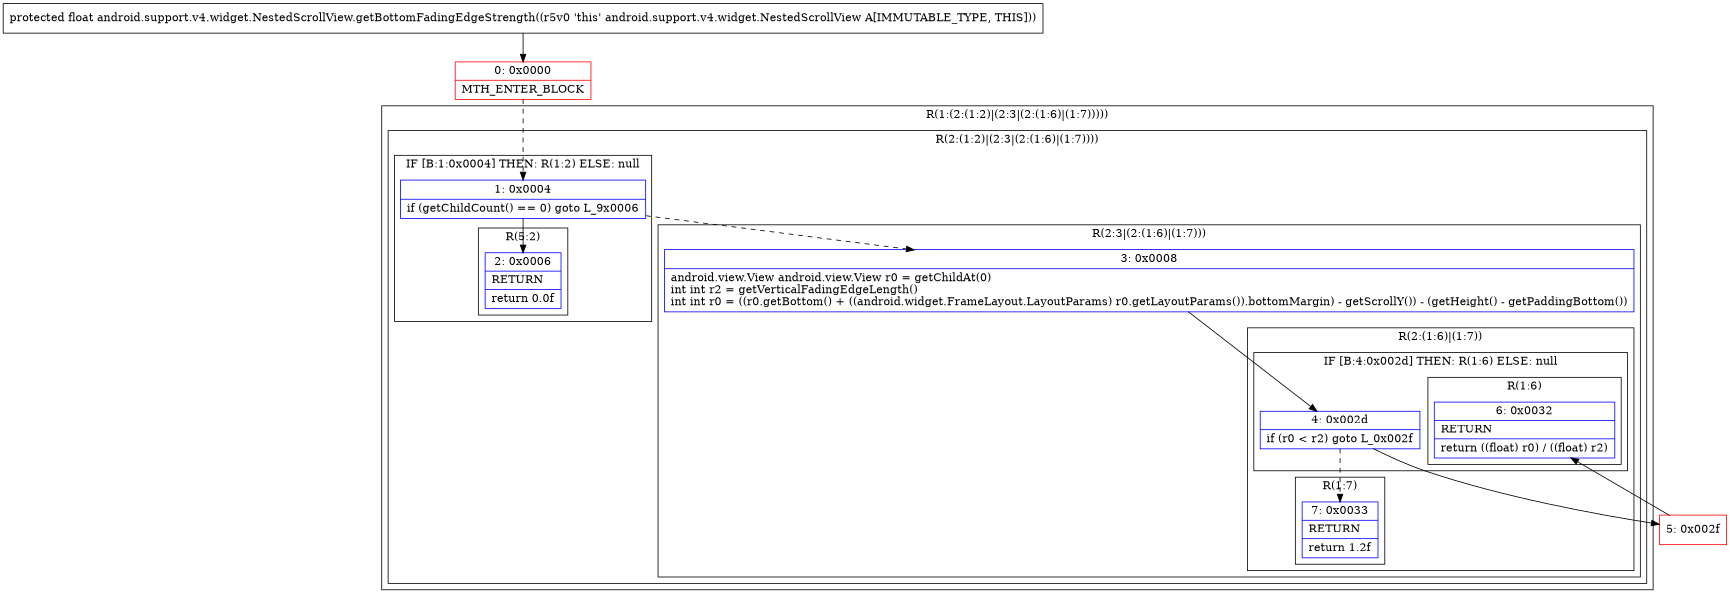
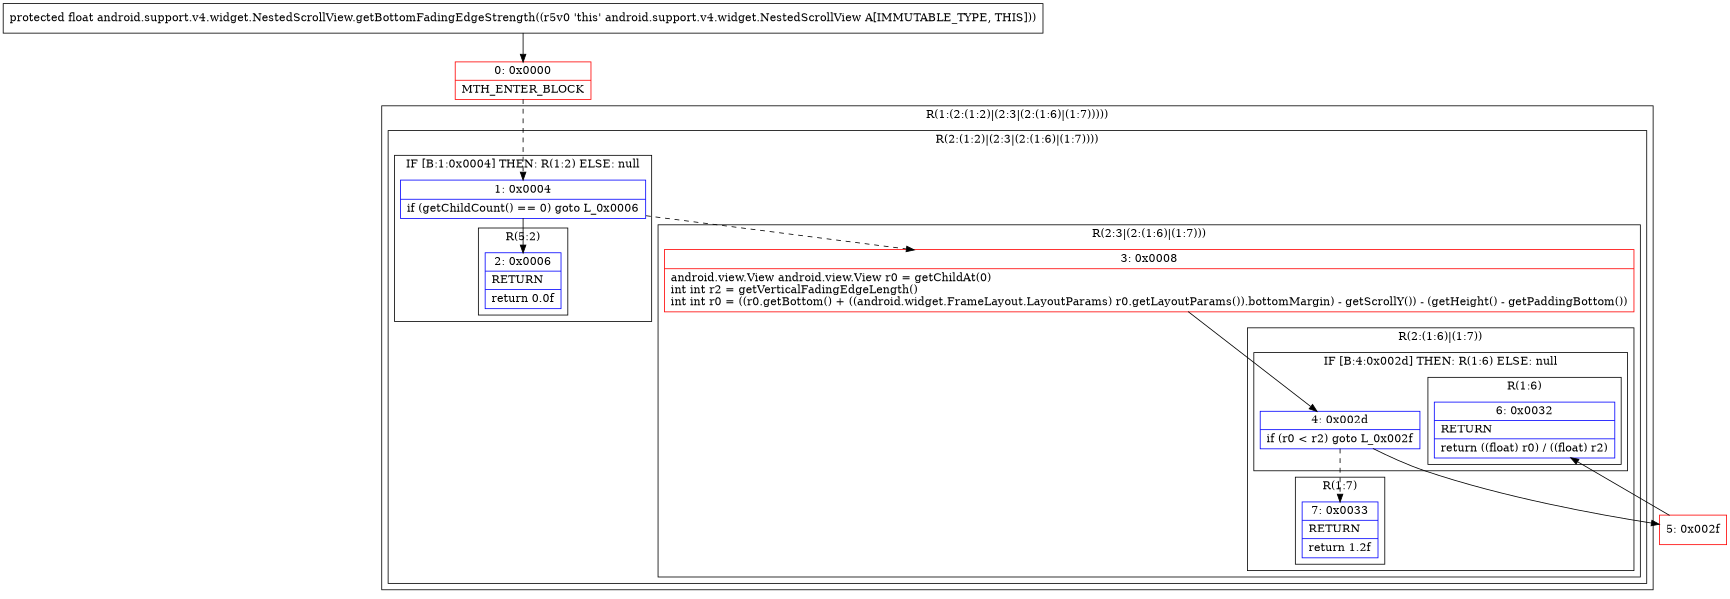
(523, 208) -> (523, 208)
(1149, 281) -> (1149, 281)
